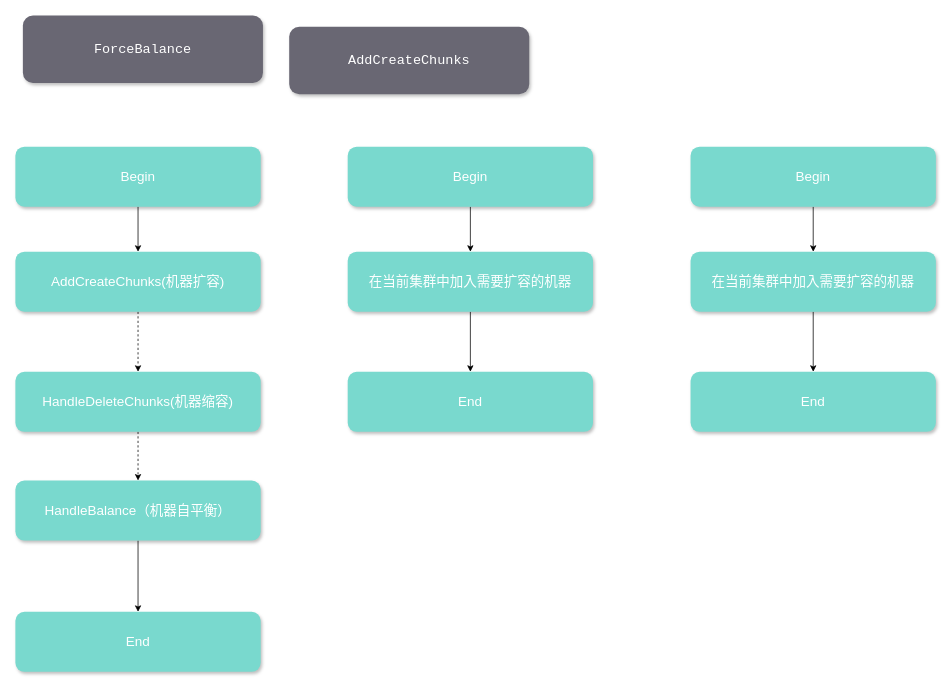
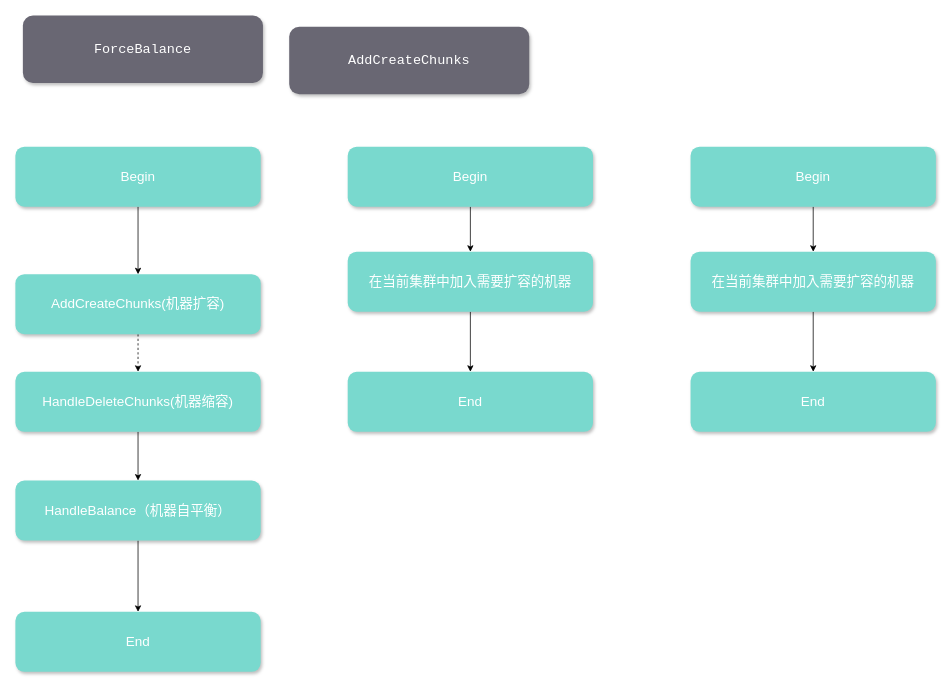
(138, 282) -> (138, 304)
(138, 452) -> (138, 452)
